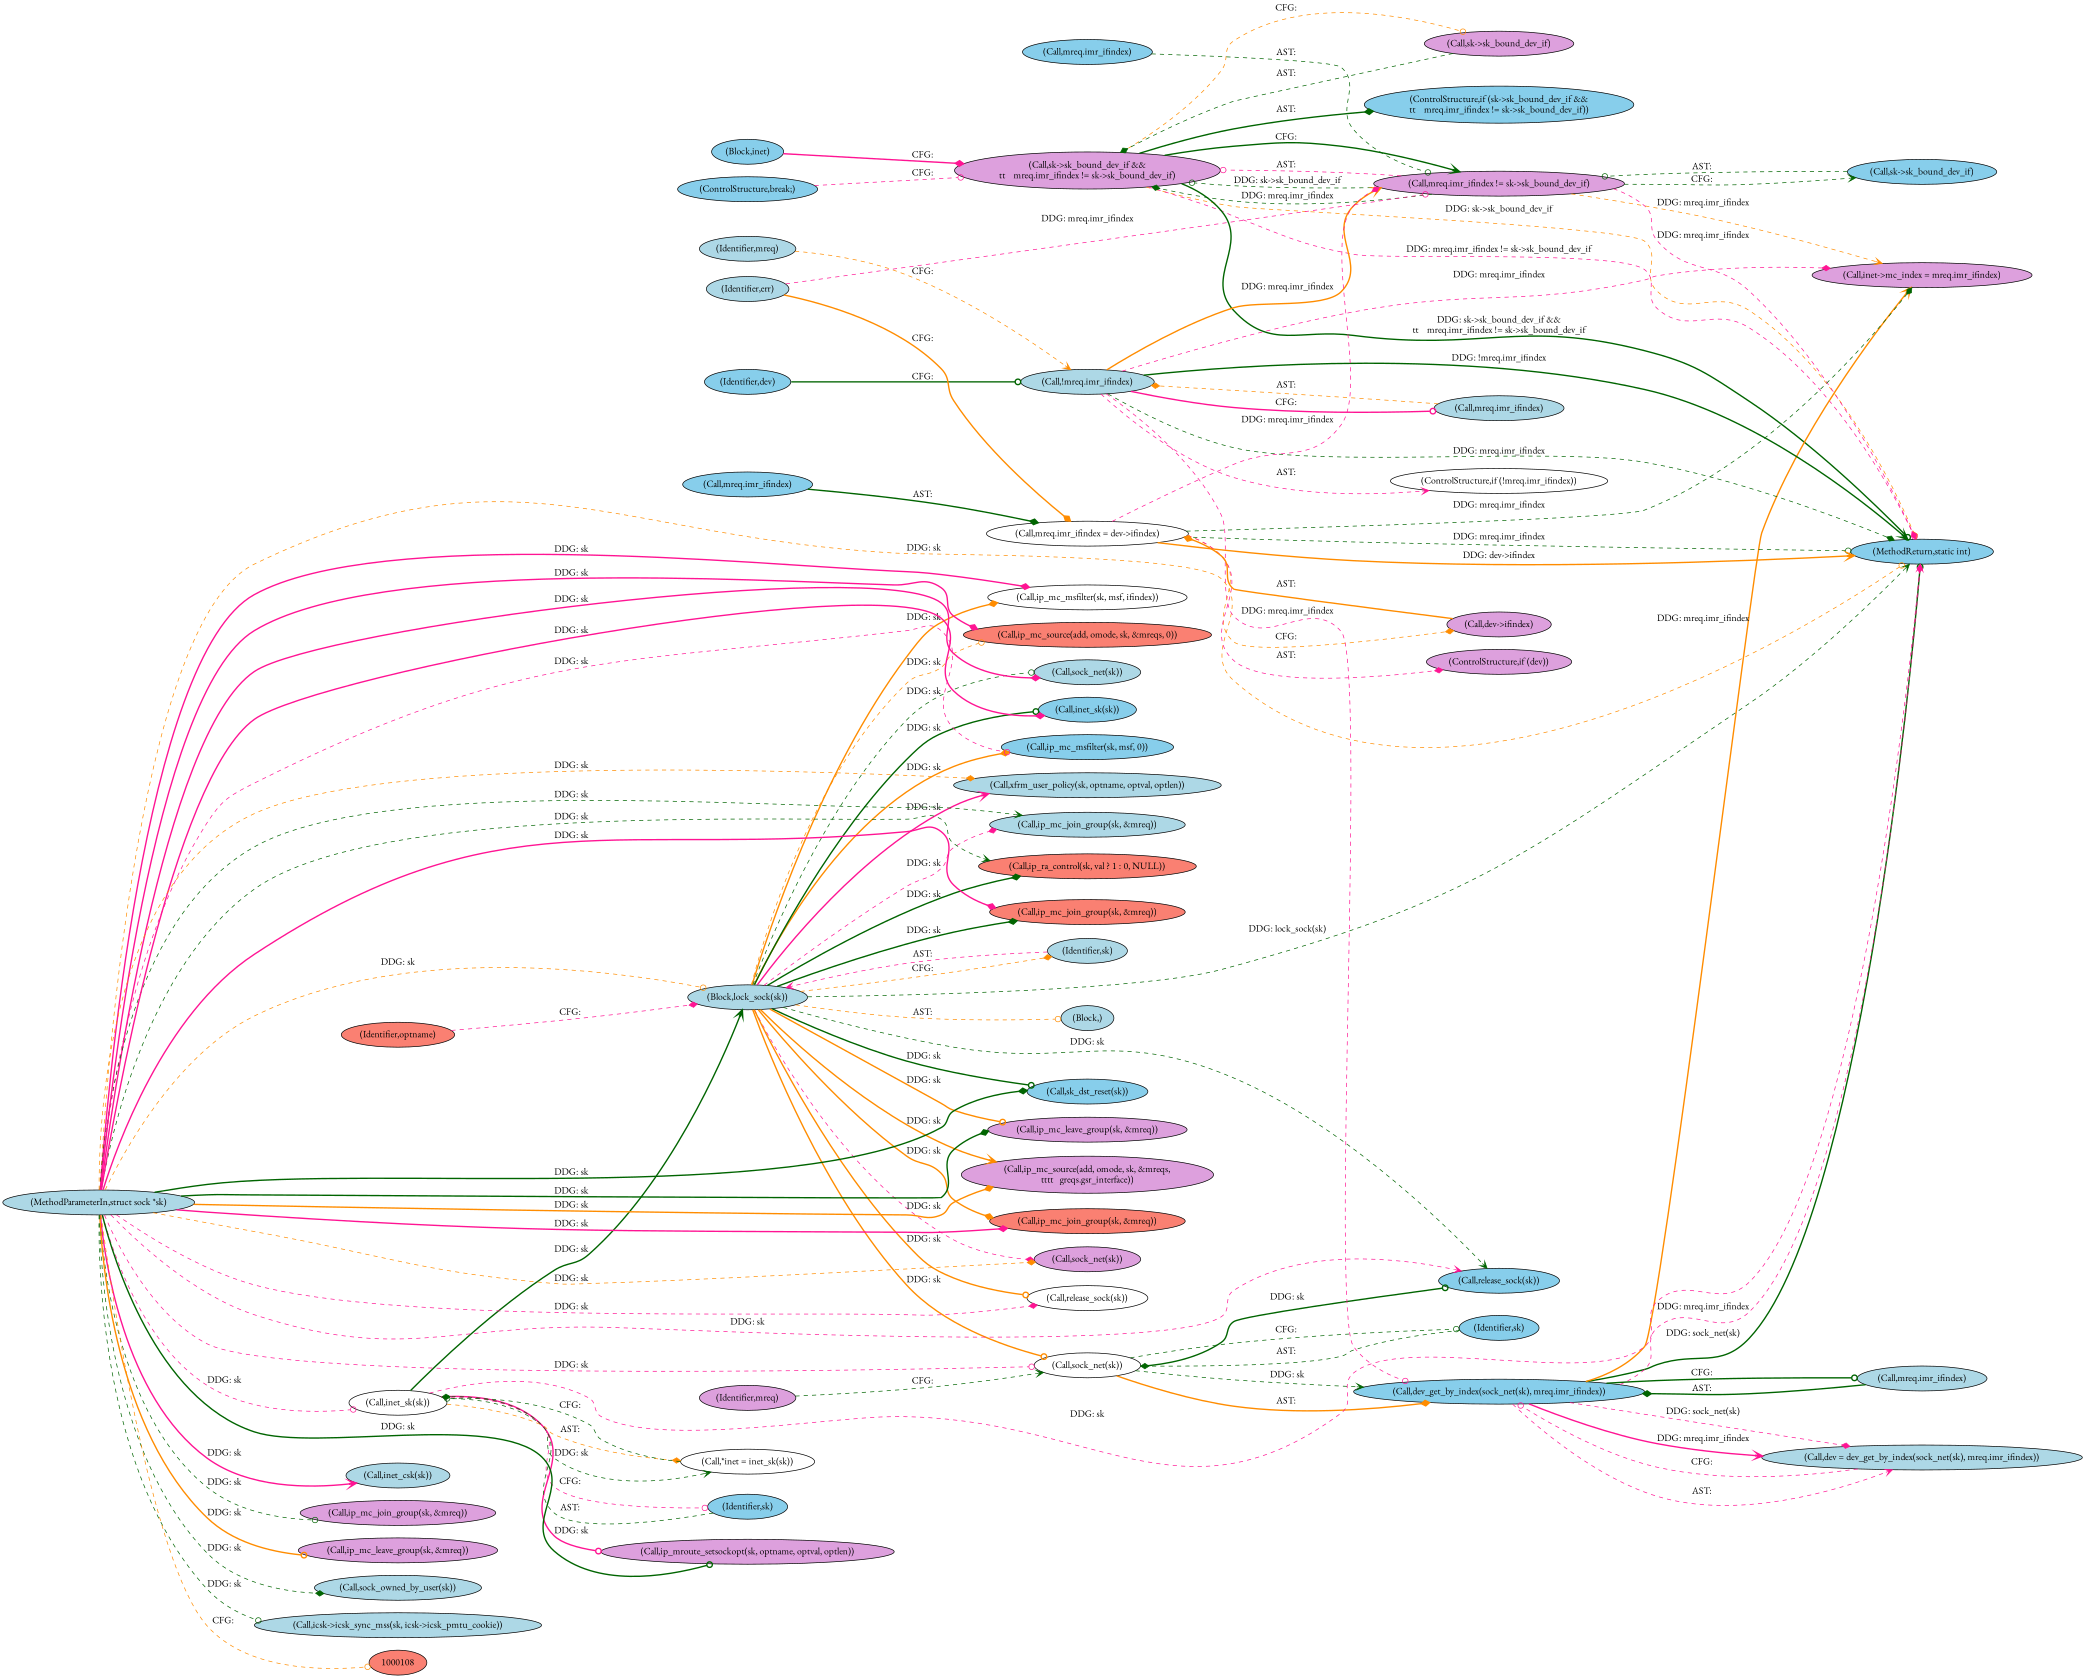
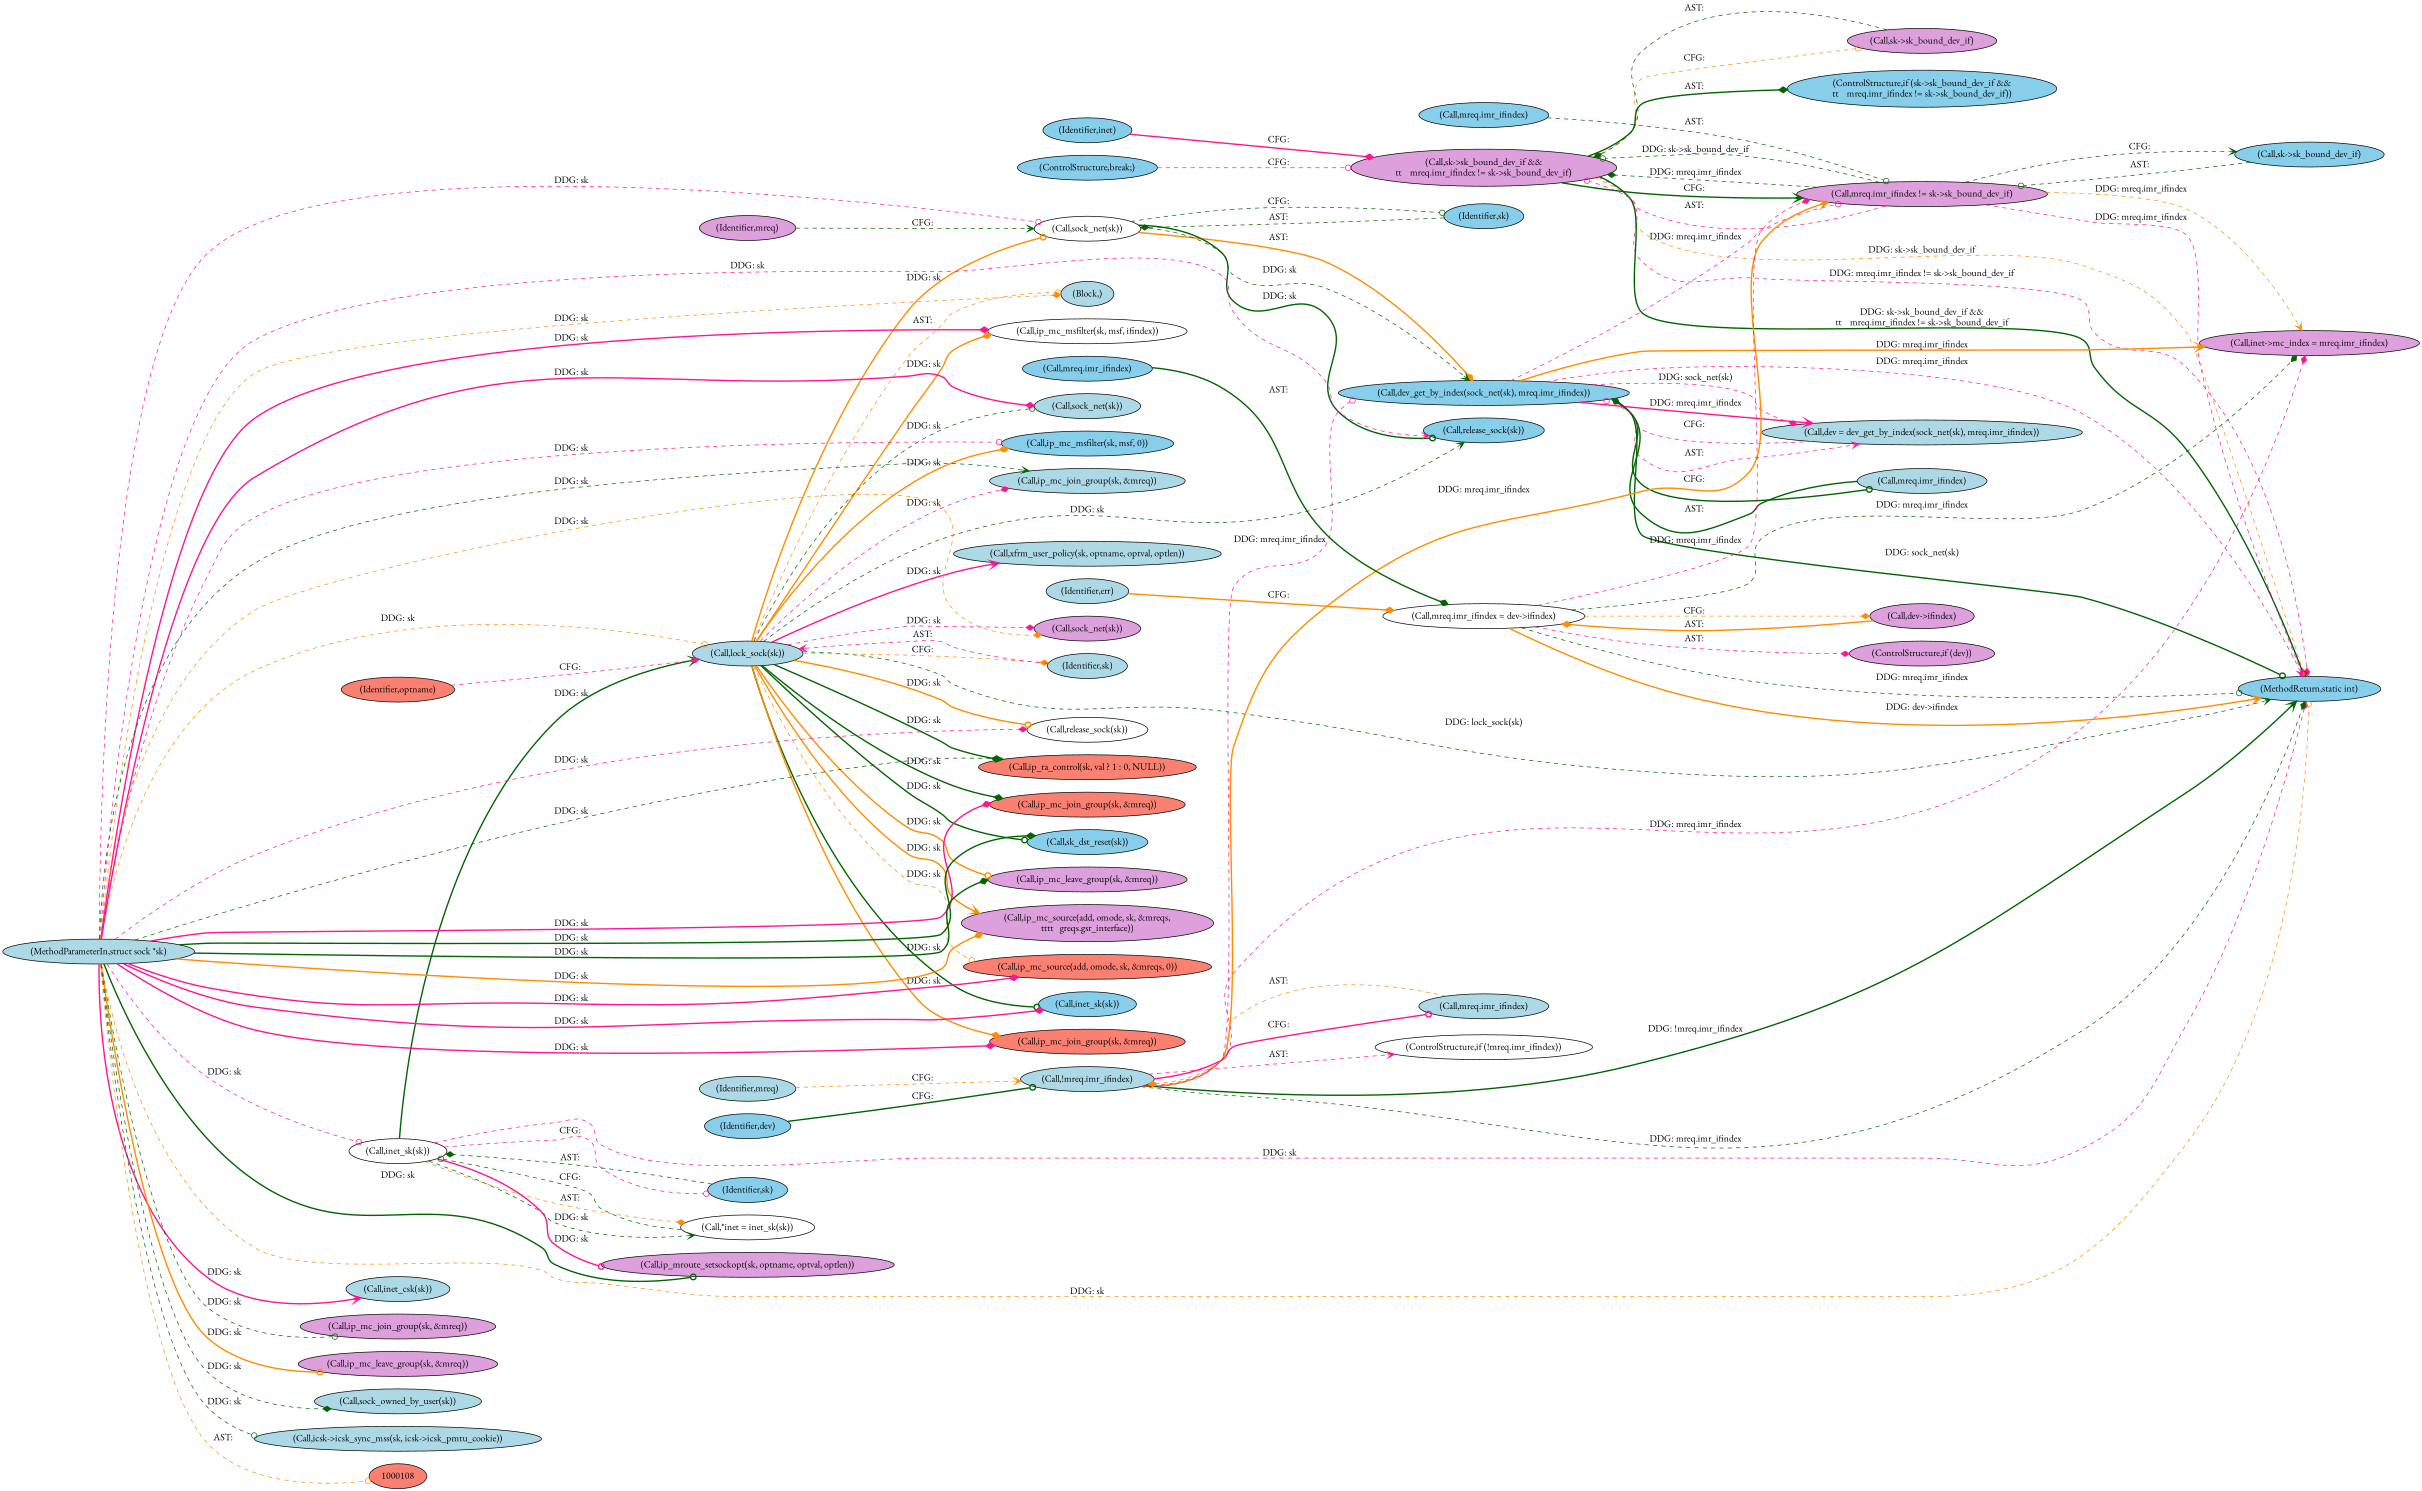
(748, 152) -> (1087, 130)
(1104, 240) -> (1674, 292)
(395, 782) -> (355, 349)
(748, 997) -> (748, 654)
(224, 1621) -> (224, 1438)
